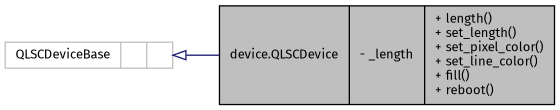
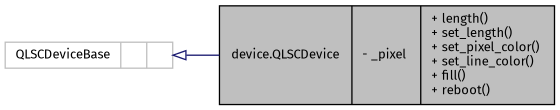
(387, 55) -> (384, 55)
